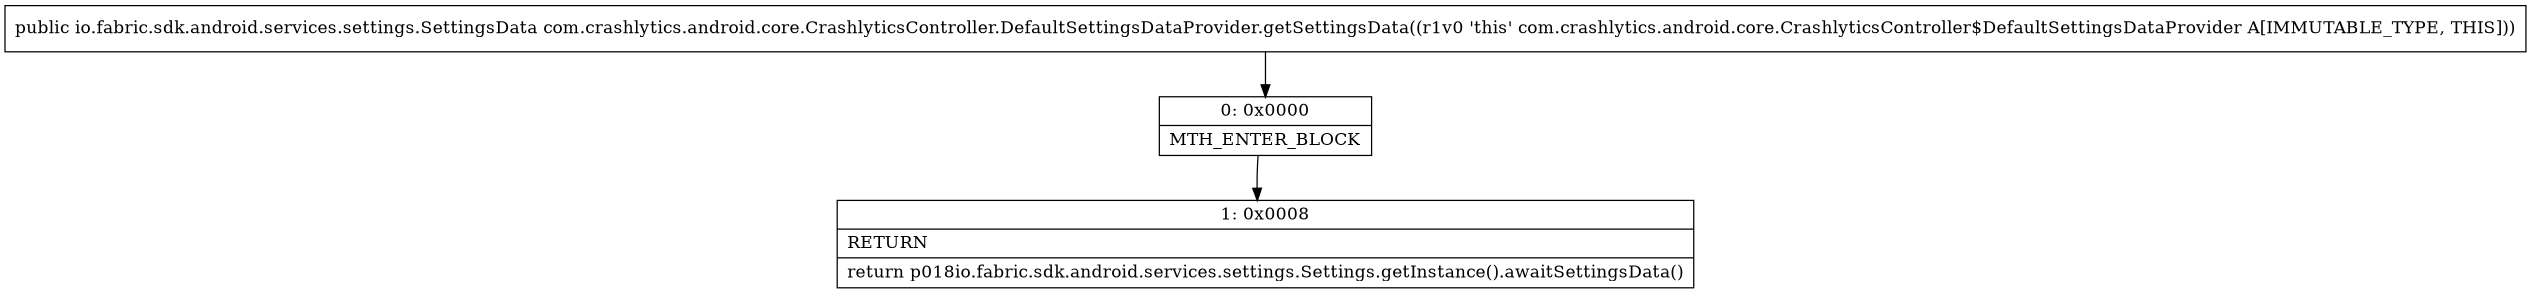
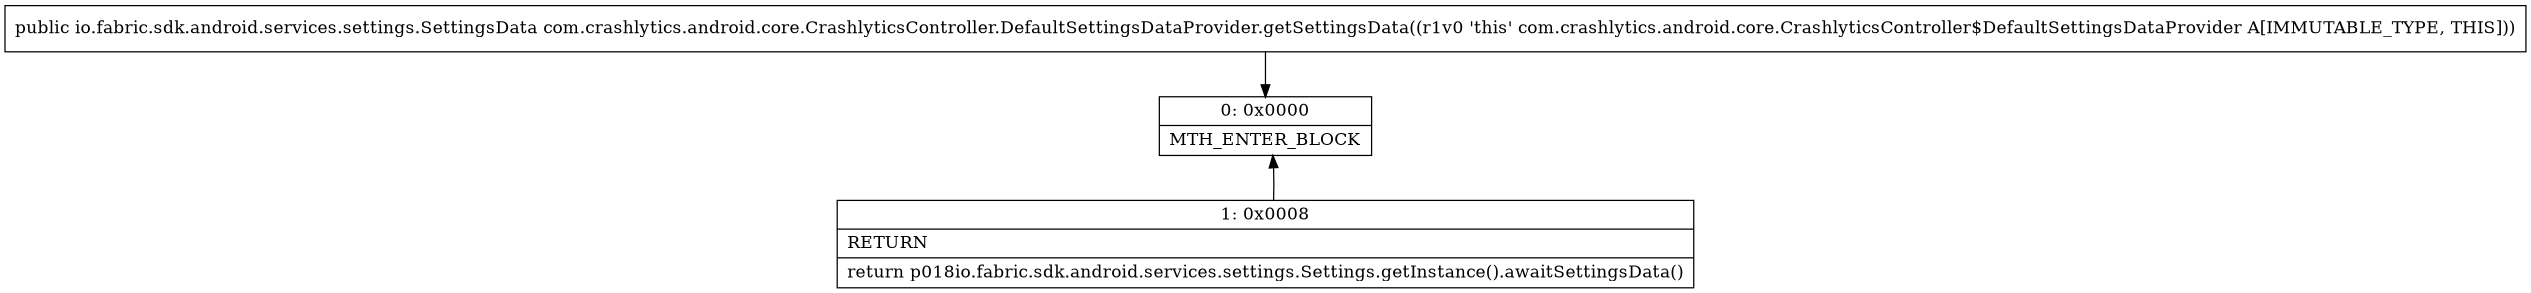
(1257, 172) -> (1274, 184)
